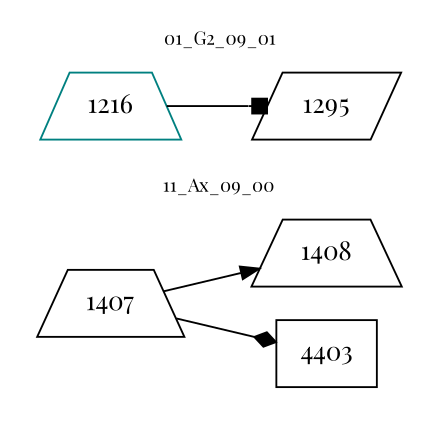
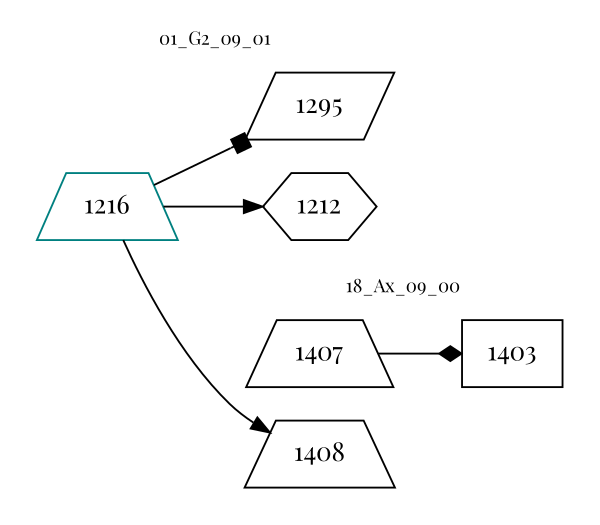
(220, 187) -> (404, 288)
none -> (320, 207)
(202, 282) -> (178, 339)
(327, 354) -> (512, 354)
